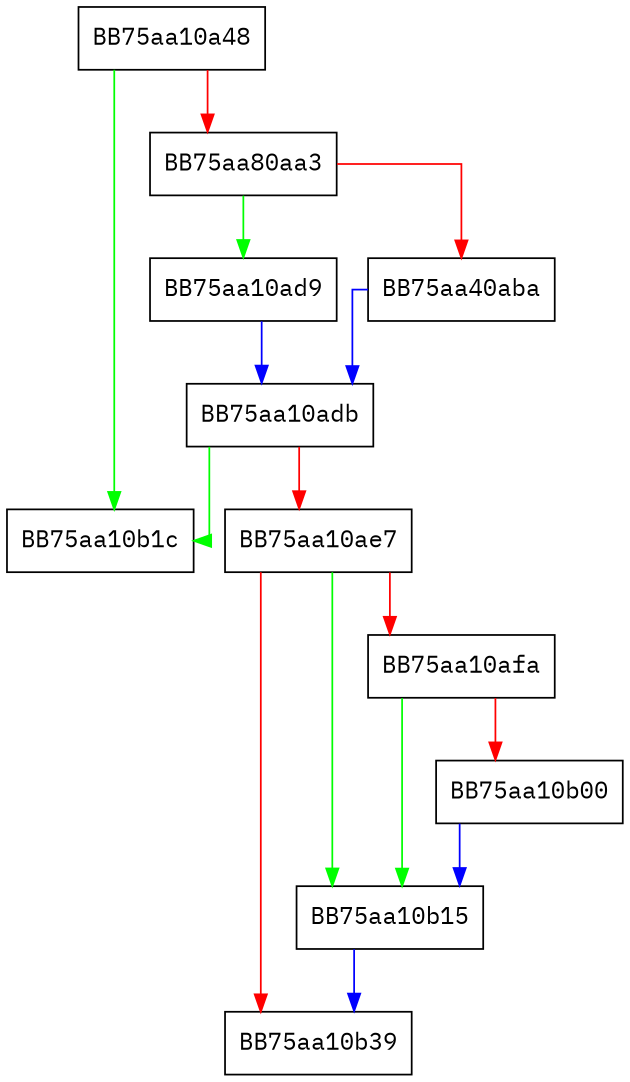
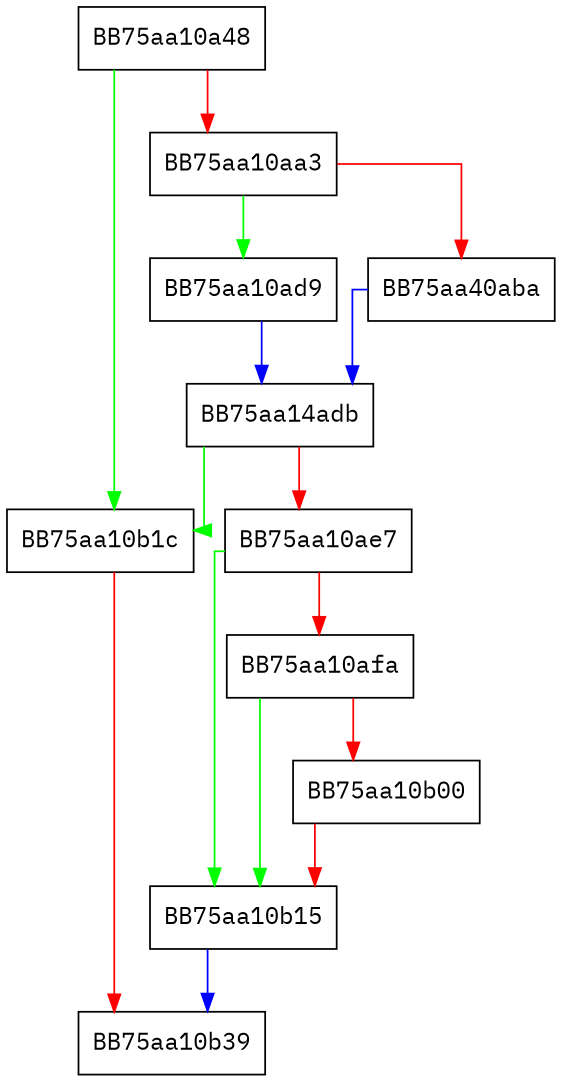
(243, 164) -> (243, 164)
(280, 415) -> (280, 415)
(261, 783) -> (114, 783)
(460, 846) -> (315, 846)
